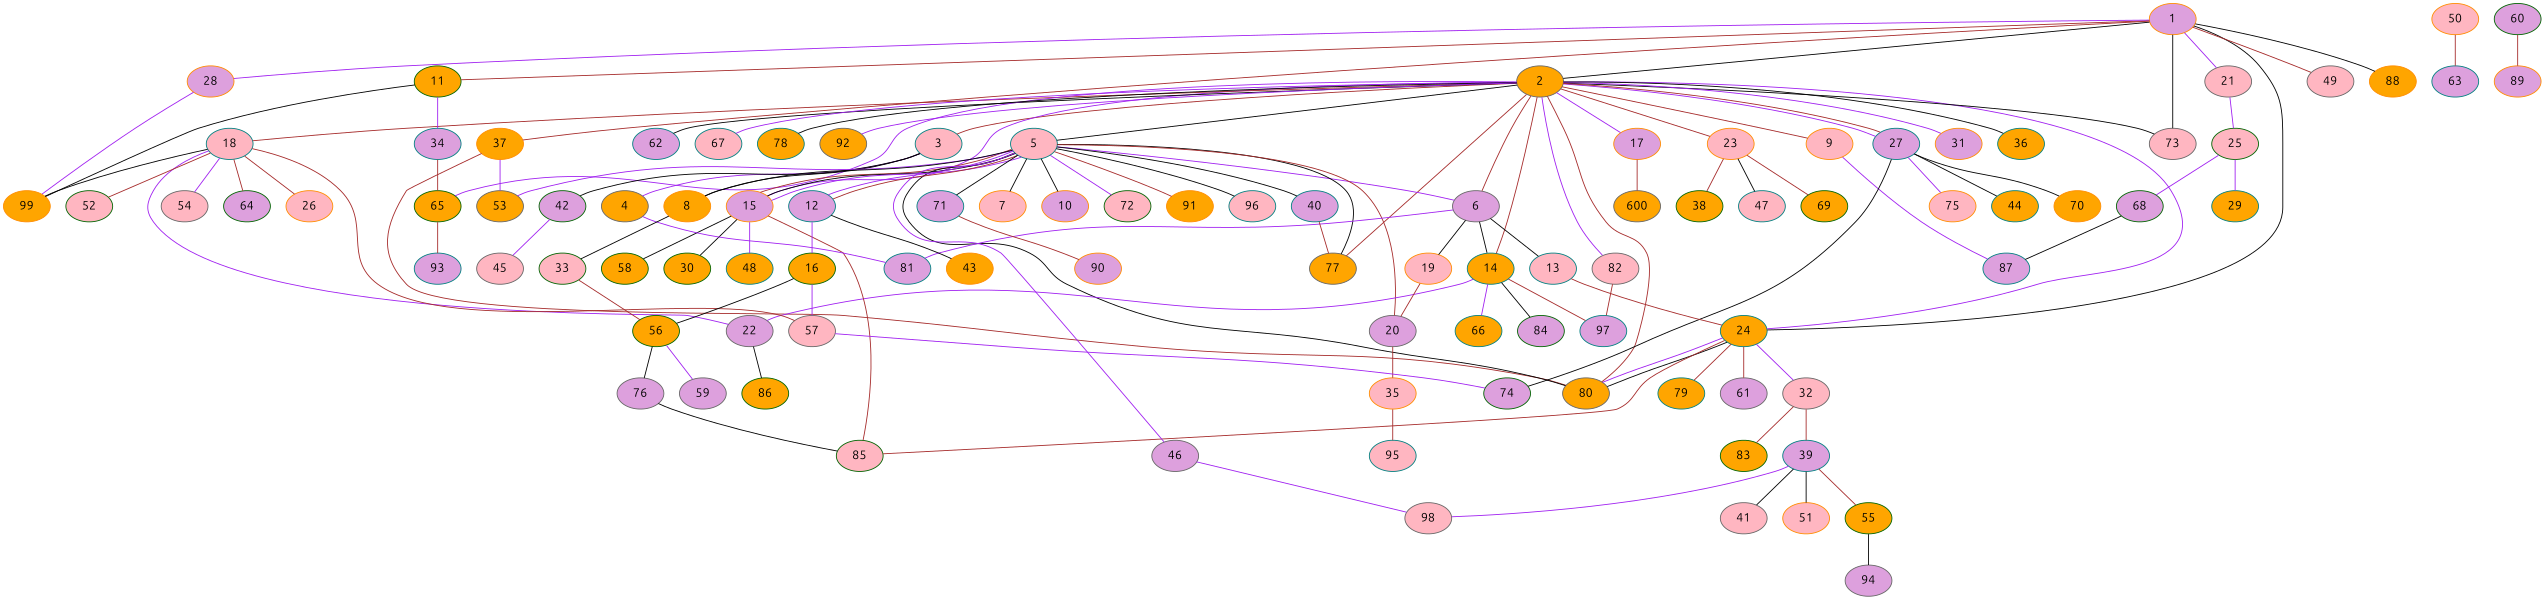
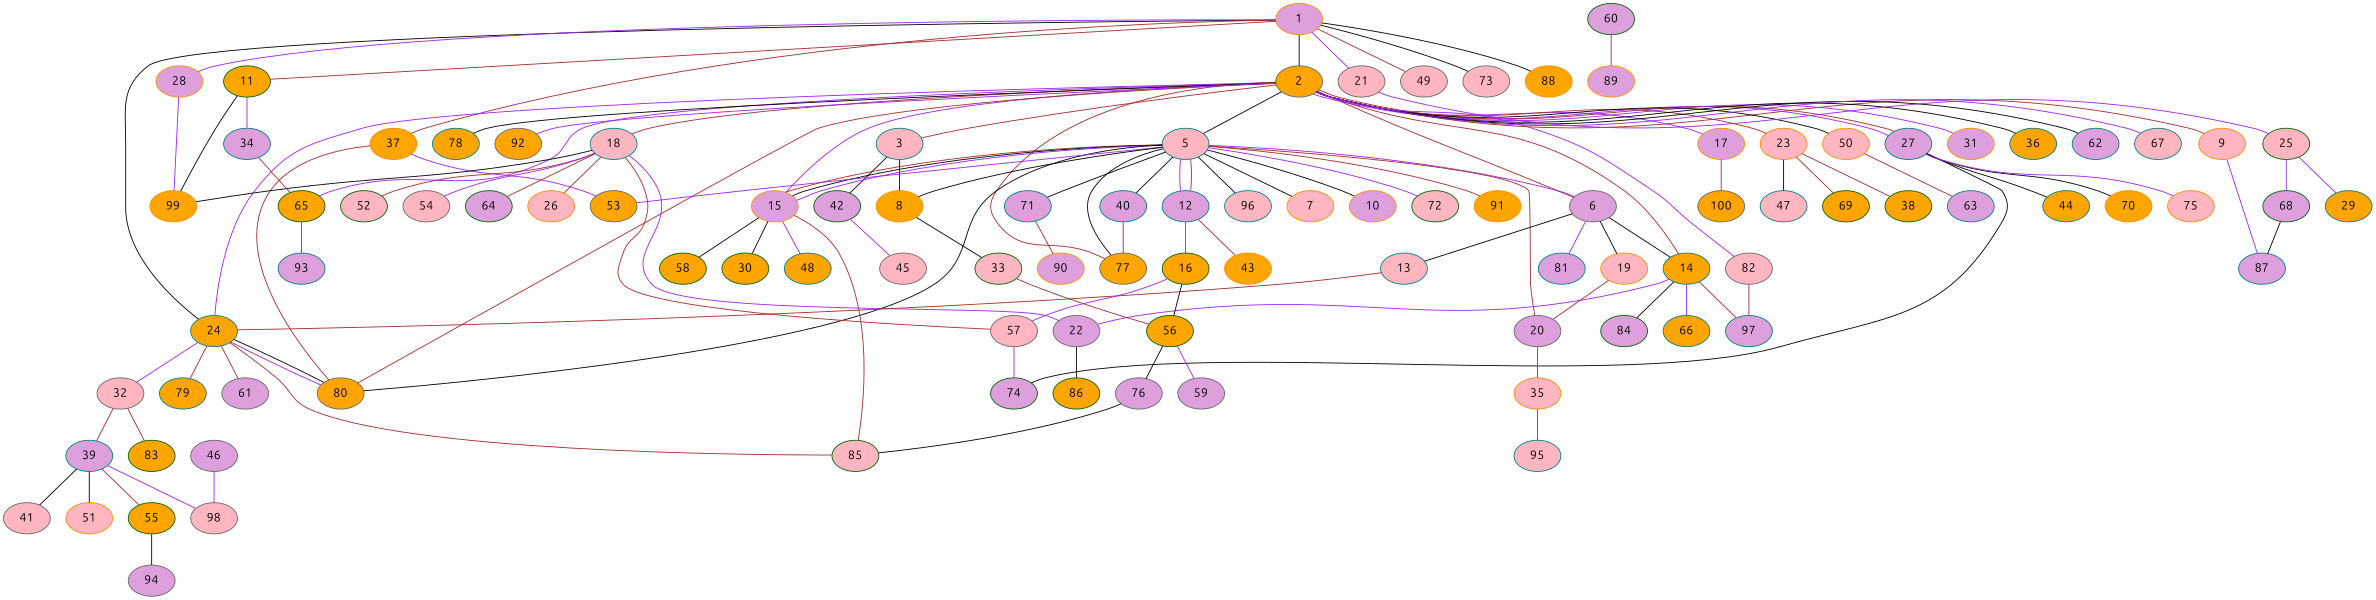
(2008, 110) -> (1573, 113)
(625, 206) -> none
(1637, 206) -> (1721, 206)
(892, 237) -> (1217, 237)
(1003, 255) -> none
